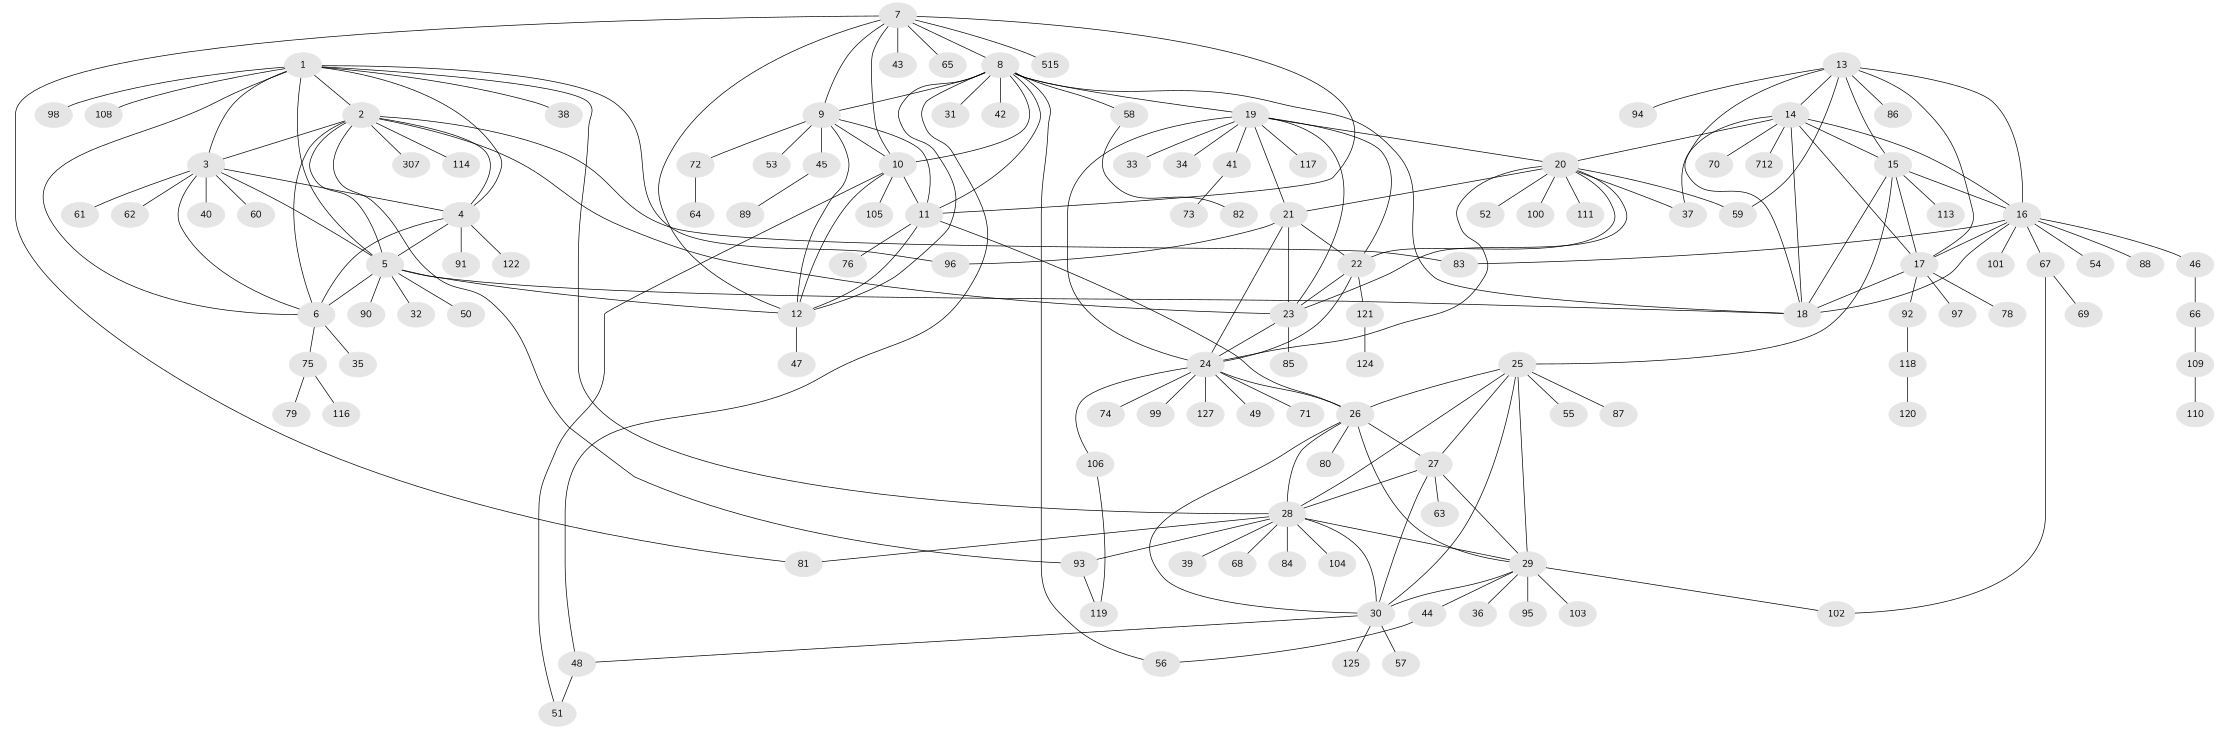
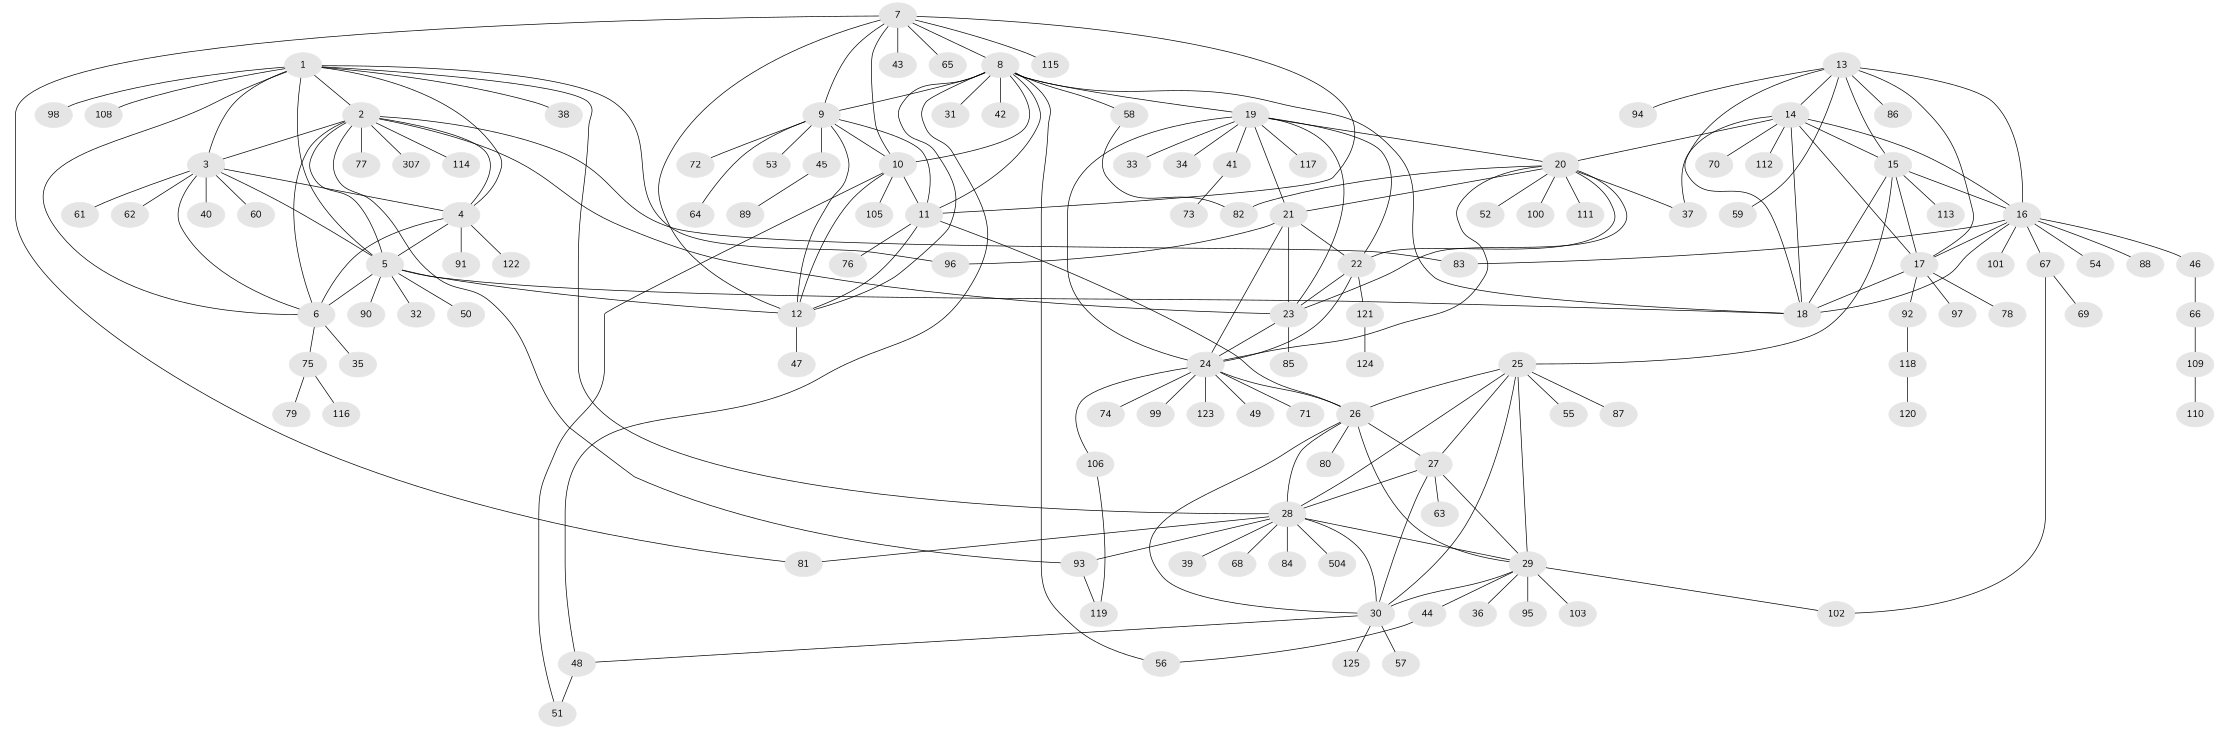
(1050, 65) -> (1050, 65)
none -> (361, 165)
(1764, 165) -> (1764, 165)
(1652, 184) -> (1396, 177)
(695, 190) -> (746, 153)
(1206, 414) -> (1206, 414)
(1337, 564) -> (1337, 564)
